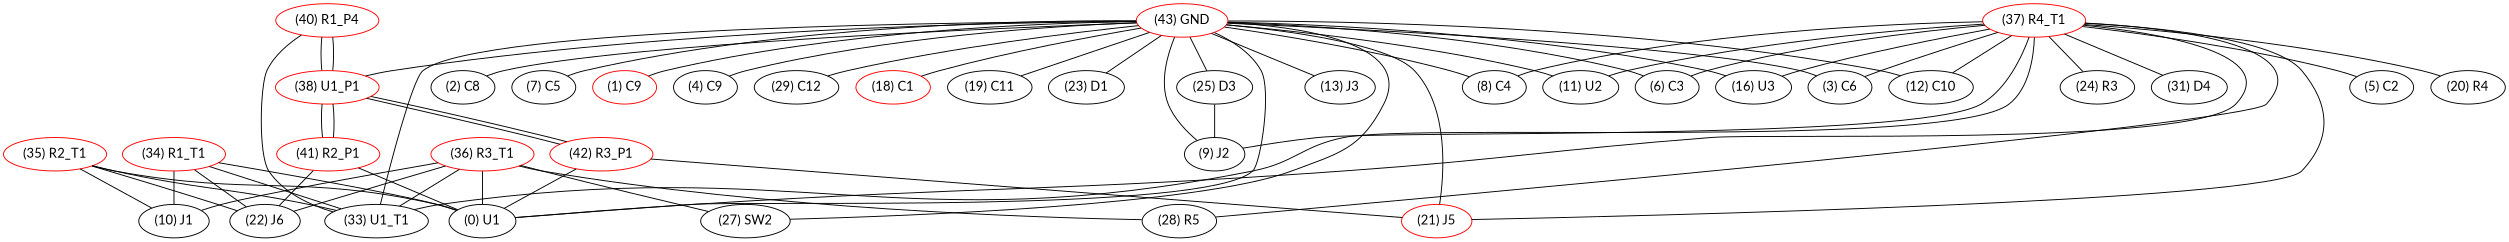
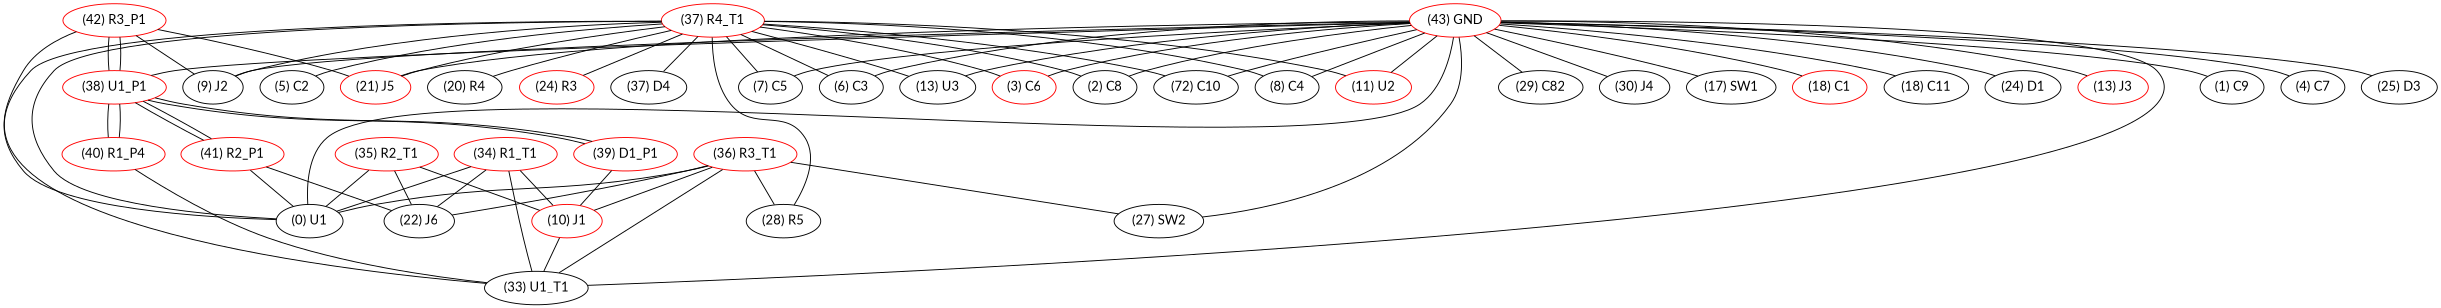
none -> (931, 44)
none -> (742, 54)
(625, 87) -> (2232, 87)
(705, 87) -> (2313, 87)
(797, 87) -> (1541, 87)
(990, 87) -> (1926, 87)
(1086, 87) -> (2023, 87)
(1340, 87) -> (2113, 87)
(1581, 87) -> (1373, 87)
none -> (1635, 87)
none -> (1731, 87)
(1754, 87) -> (938, 87)
(1840, 87) -> (1024, 87)
(1931, 87) -> (1196, 87)
(2097, 87) -> (557, 87)
(2189, 87) -> (649, 87)
(1215, 121) -> (165, 55)
none -> (626, 154)
(239, 192) -> (552, 254)
(174, 221) -> (567, 221)
